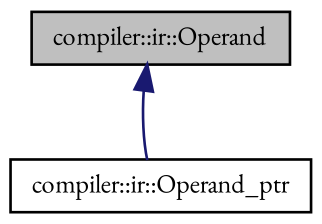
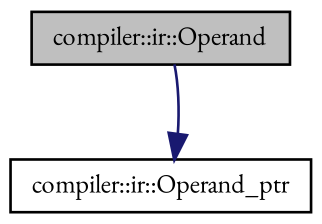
(143, 126) -> (178, 99)
